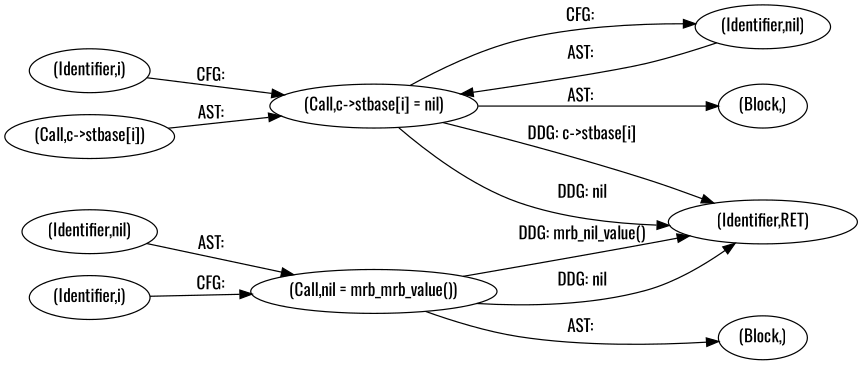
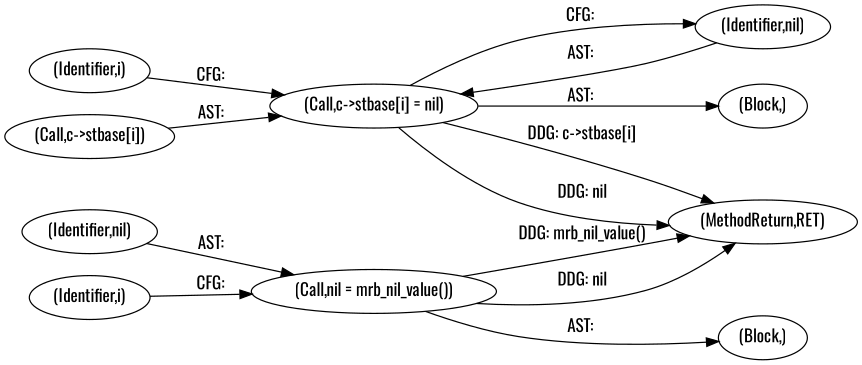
(763, 222) -> (763, 222)
(374, 291) -> (374, 291)
